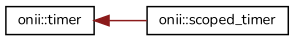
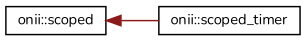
(50, 21) -> (56, 21)
